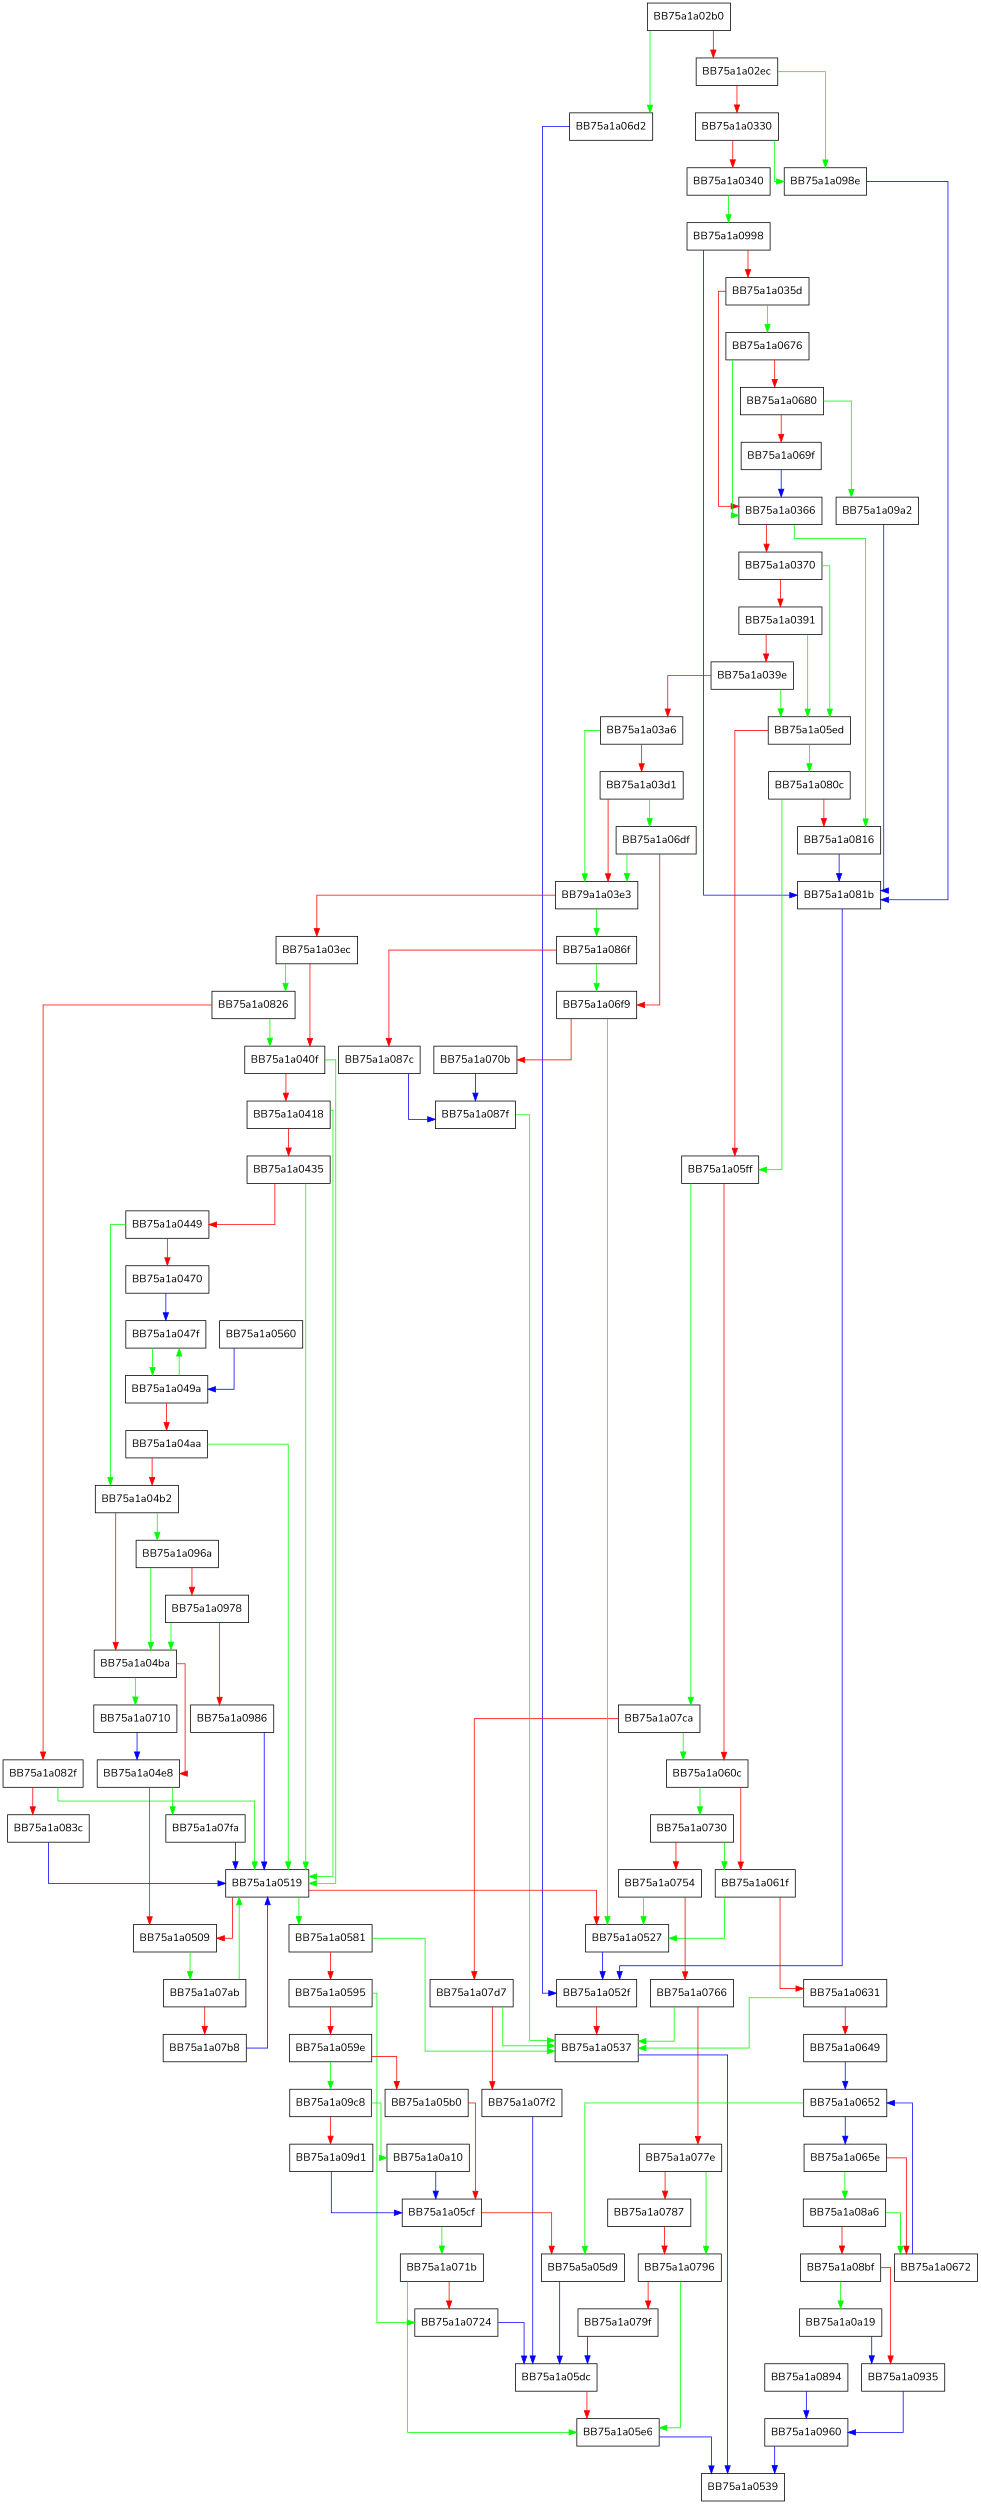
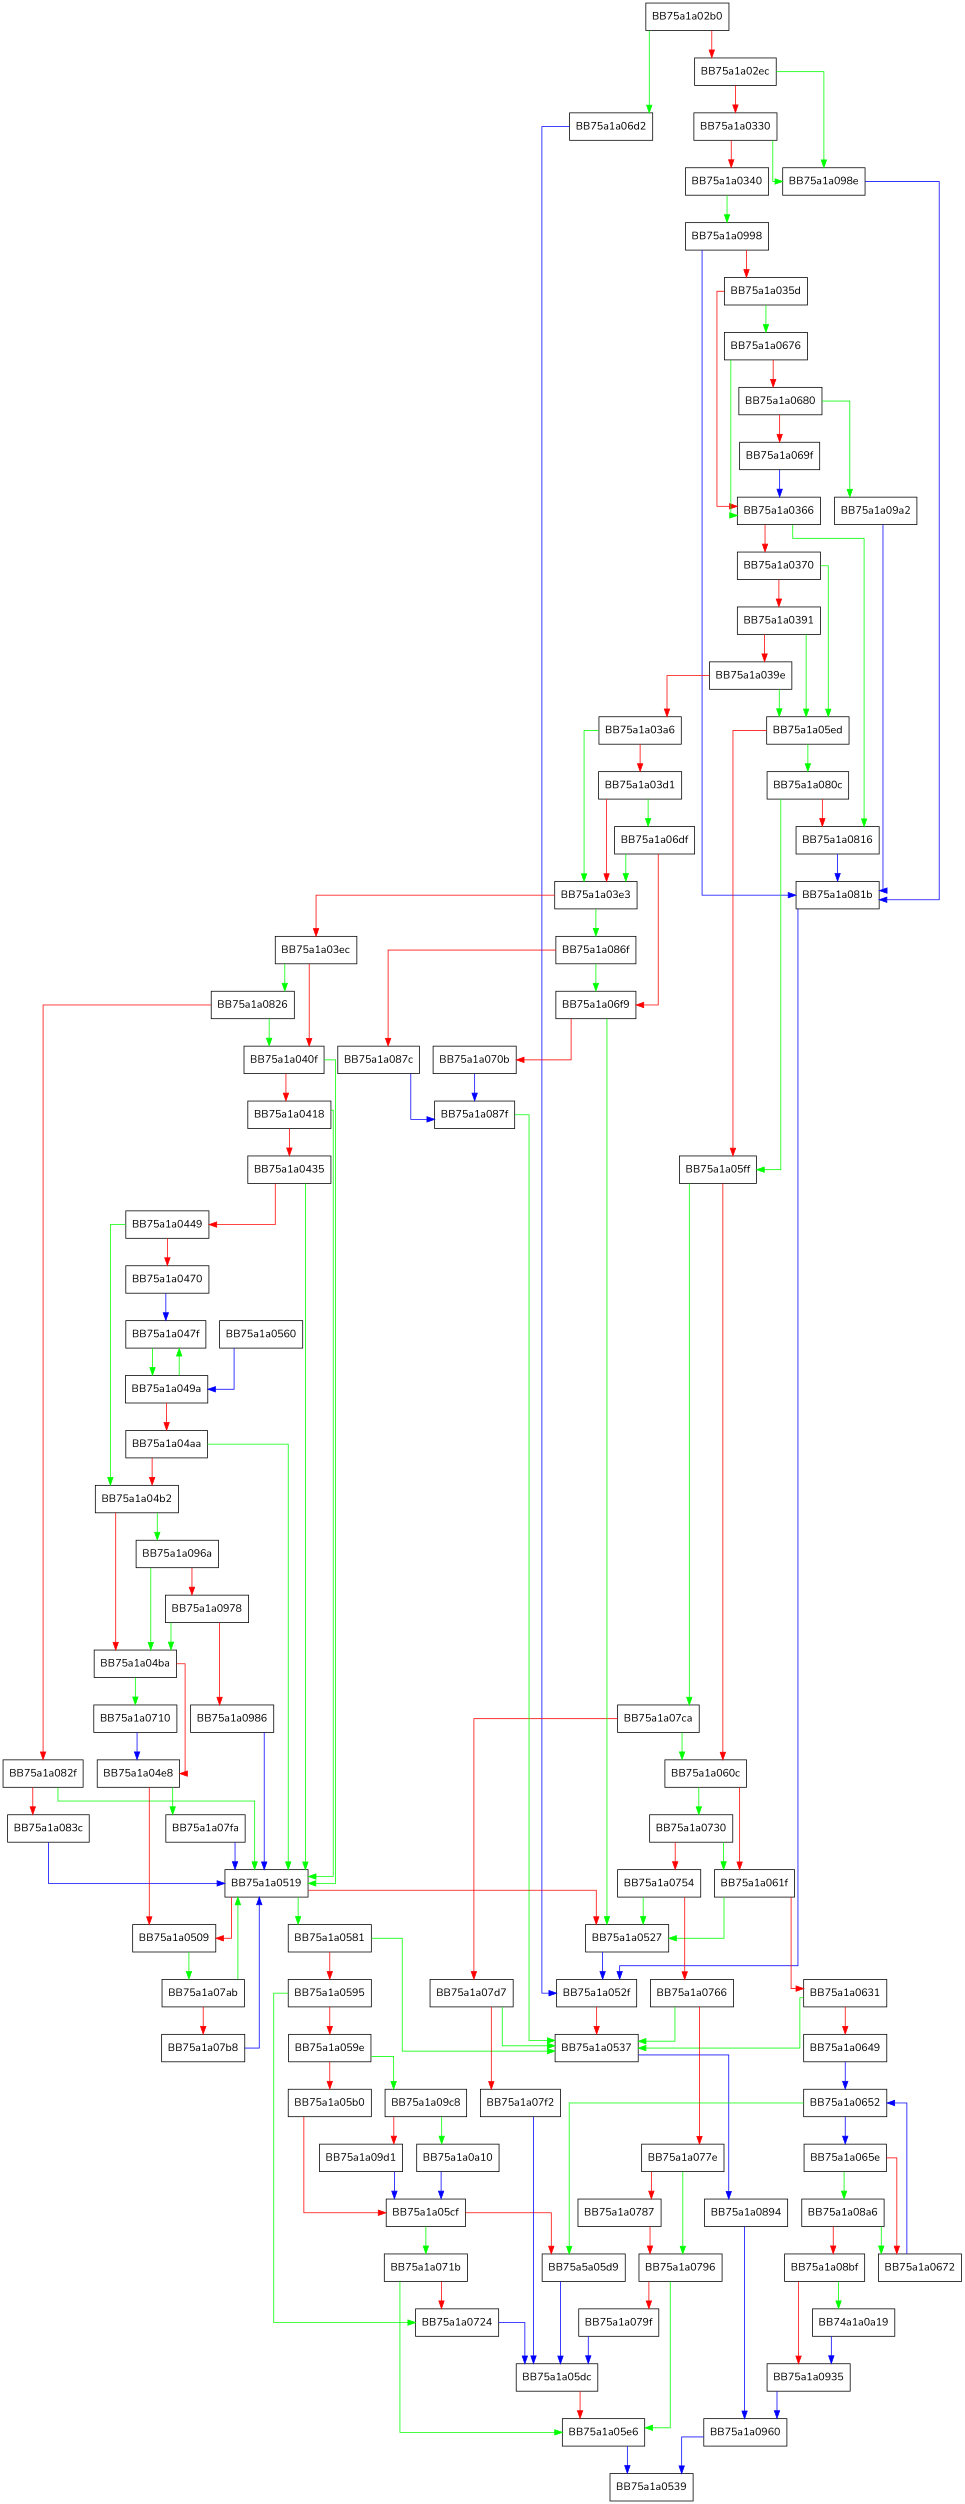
(597, 895) -> (596, 895)
(728, 2216) -> (729, 2078)
(841, 2323) -> (854, 2323)
